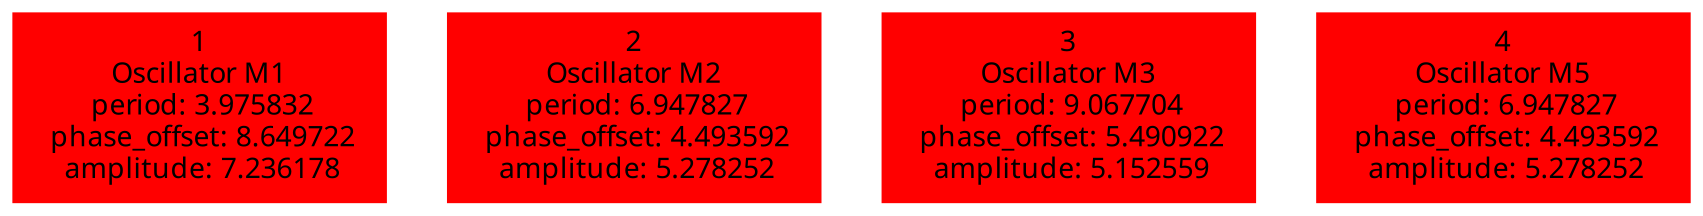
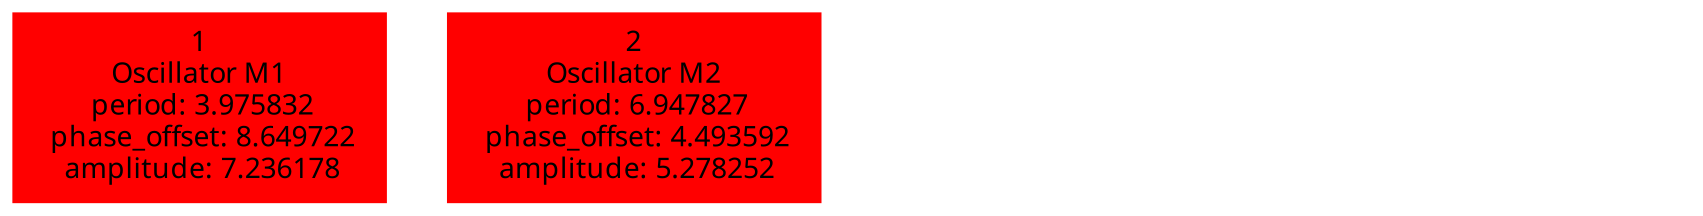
(1069, 108) -> none
(1503, 108) -> none
